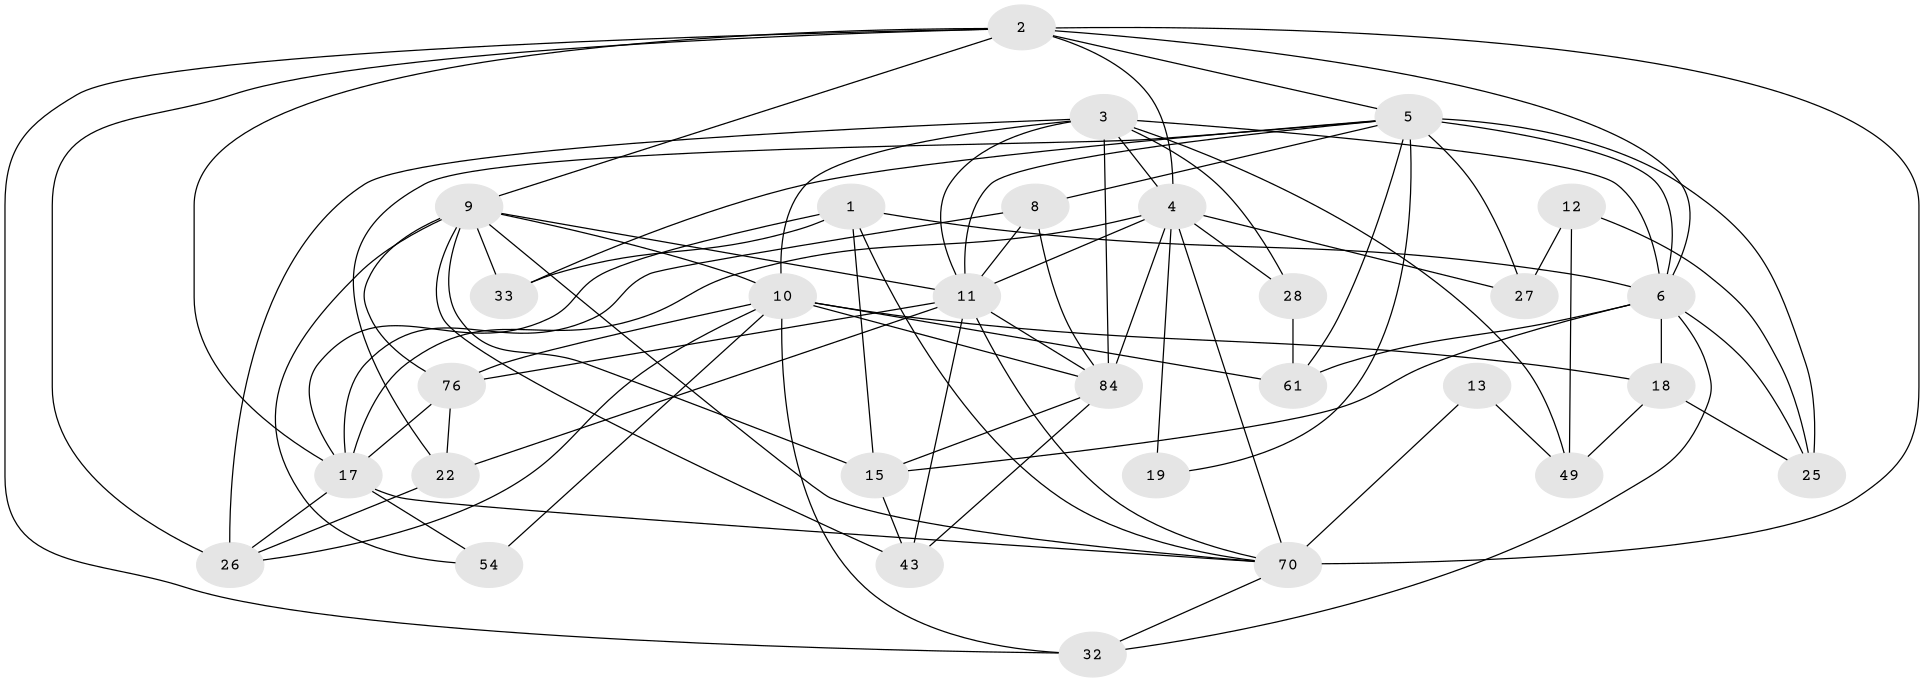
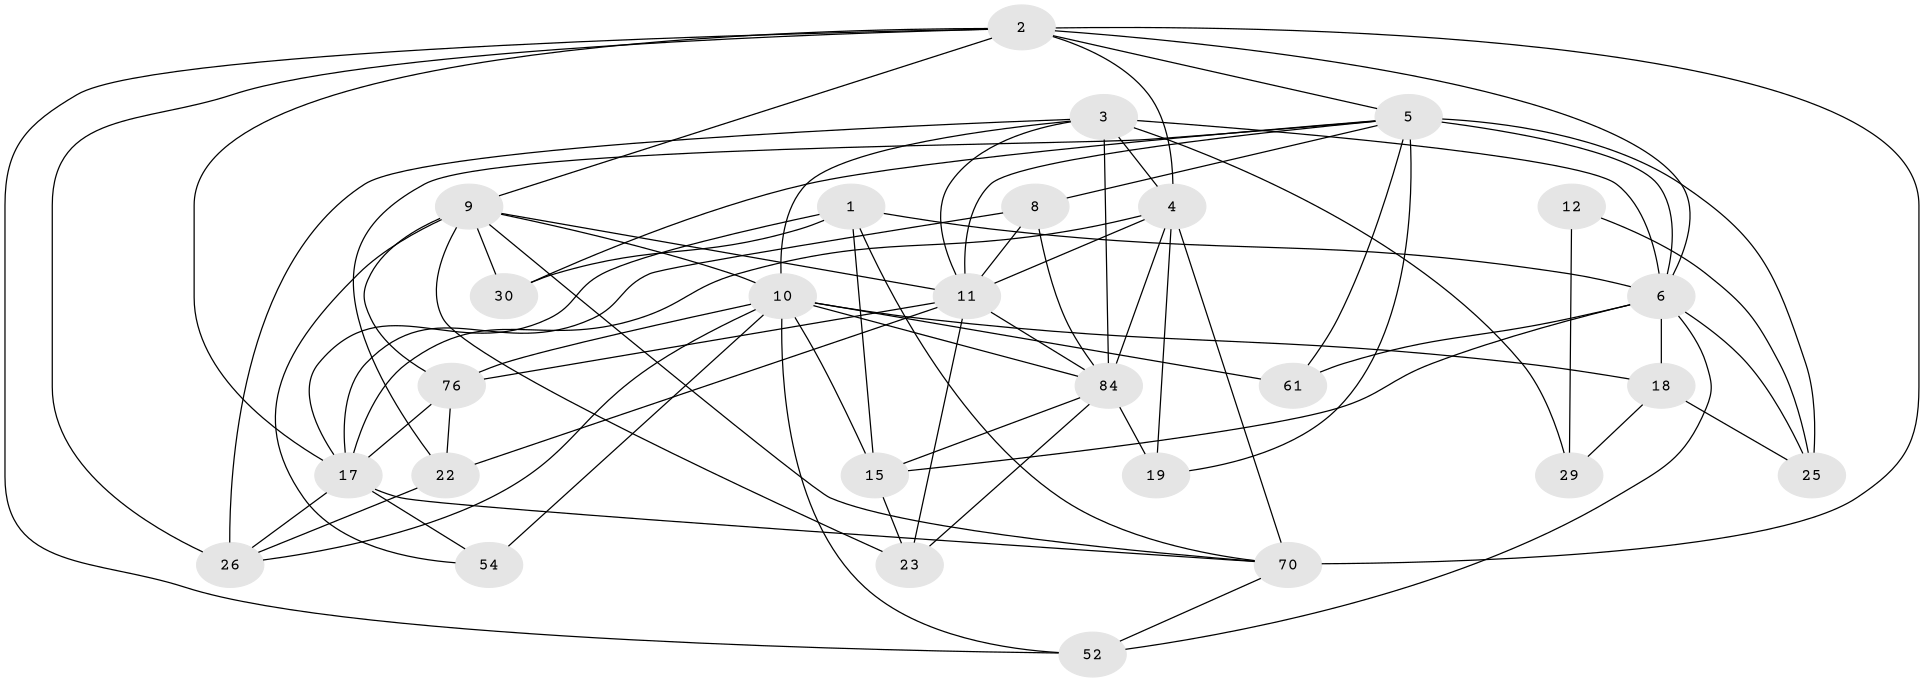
(504, 296) -> (504, 296)
(1293, 296) -> none
(1524, 296) -> none
(607, 372) -> (832, 384)
(1477, 386) -> none
none -> (1132, 431)
(1085, 475) -> none
(1569, 475) -> (1569, 475)
(910, 565) -> (910, 565)
(1093, 655) -> (1093, 655)
